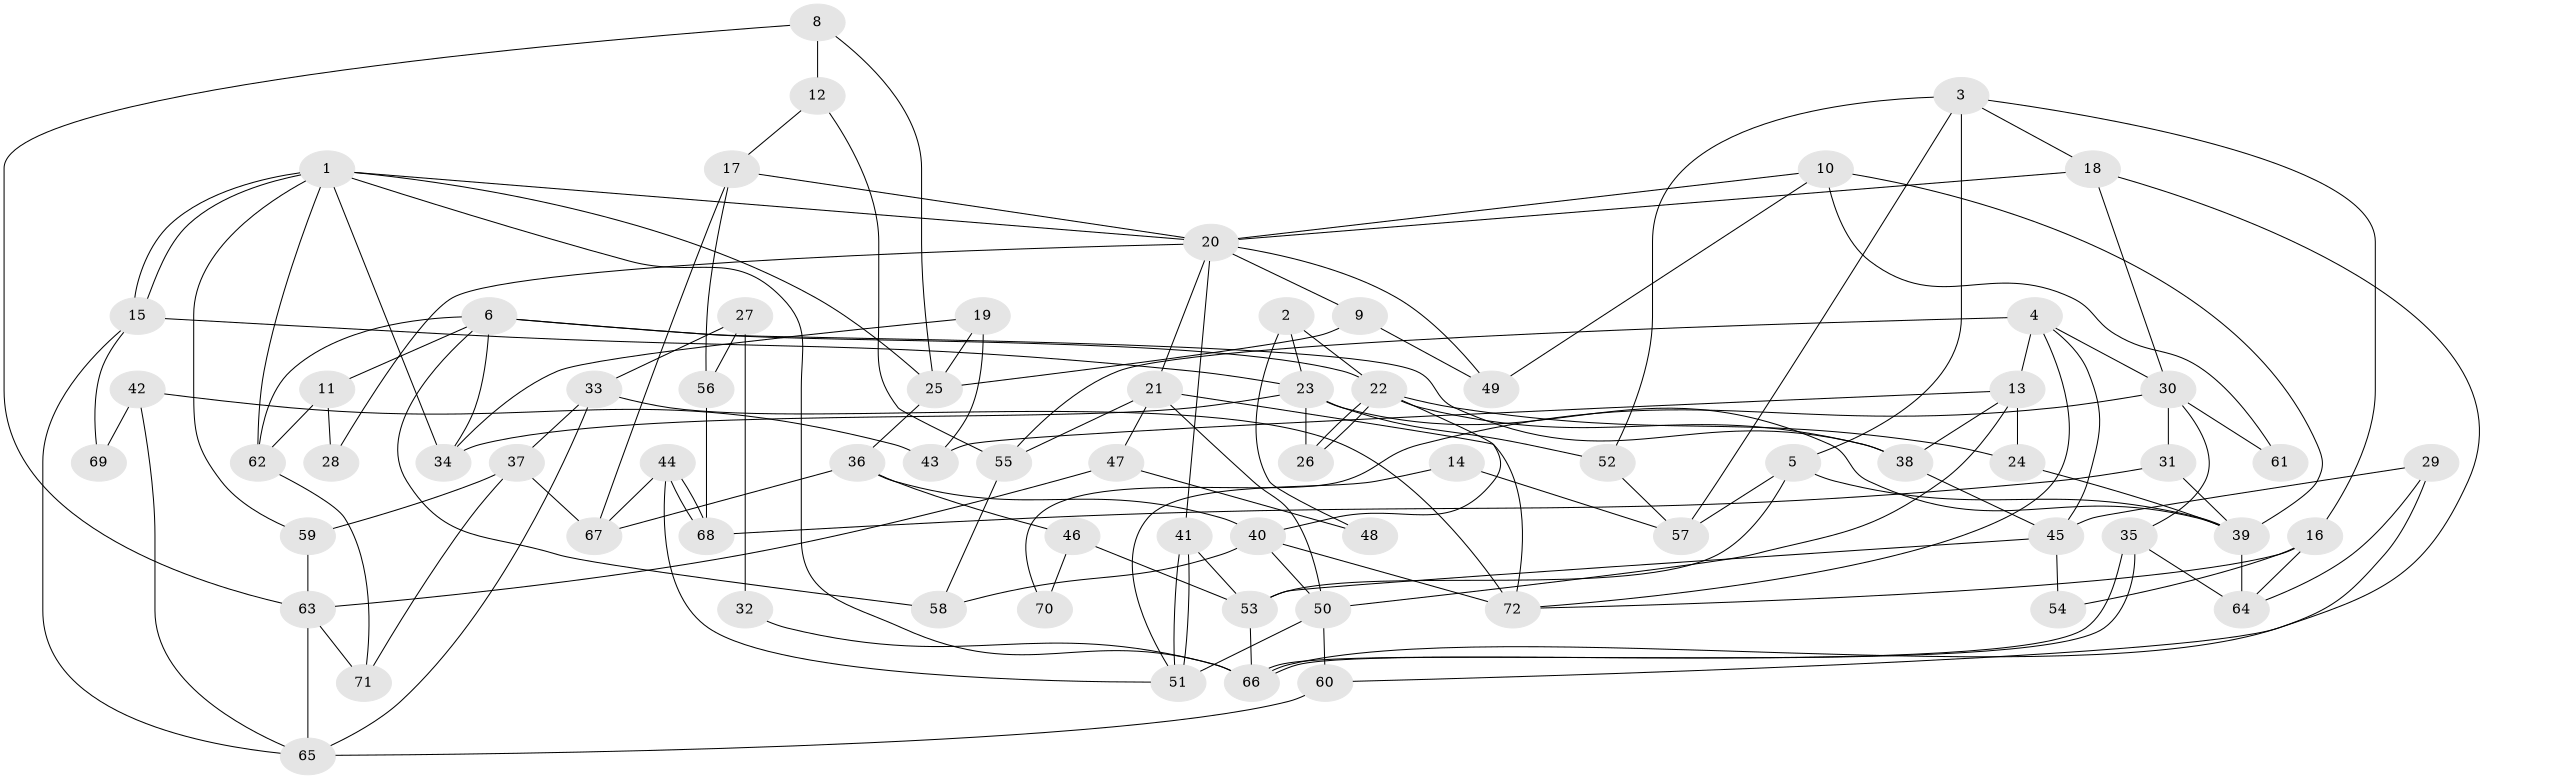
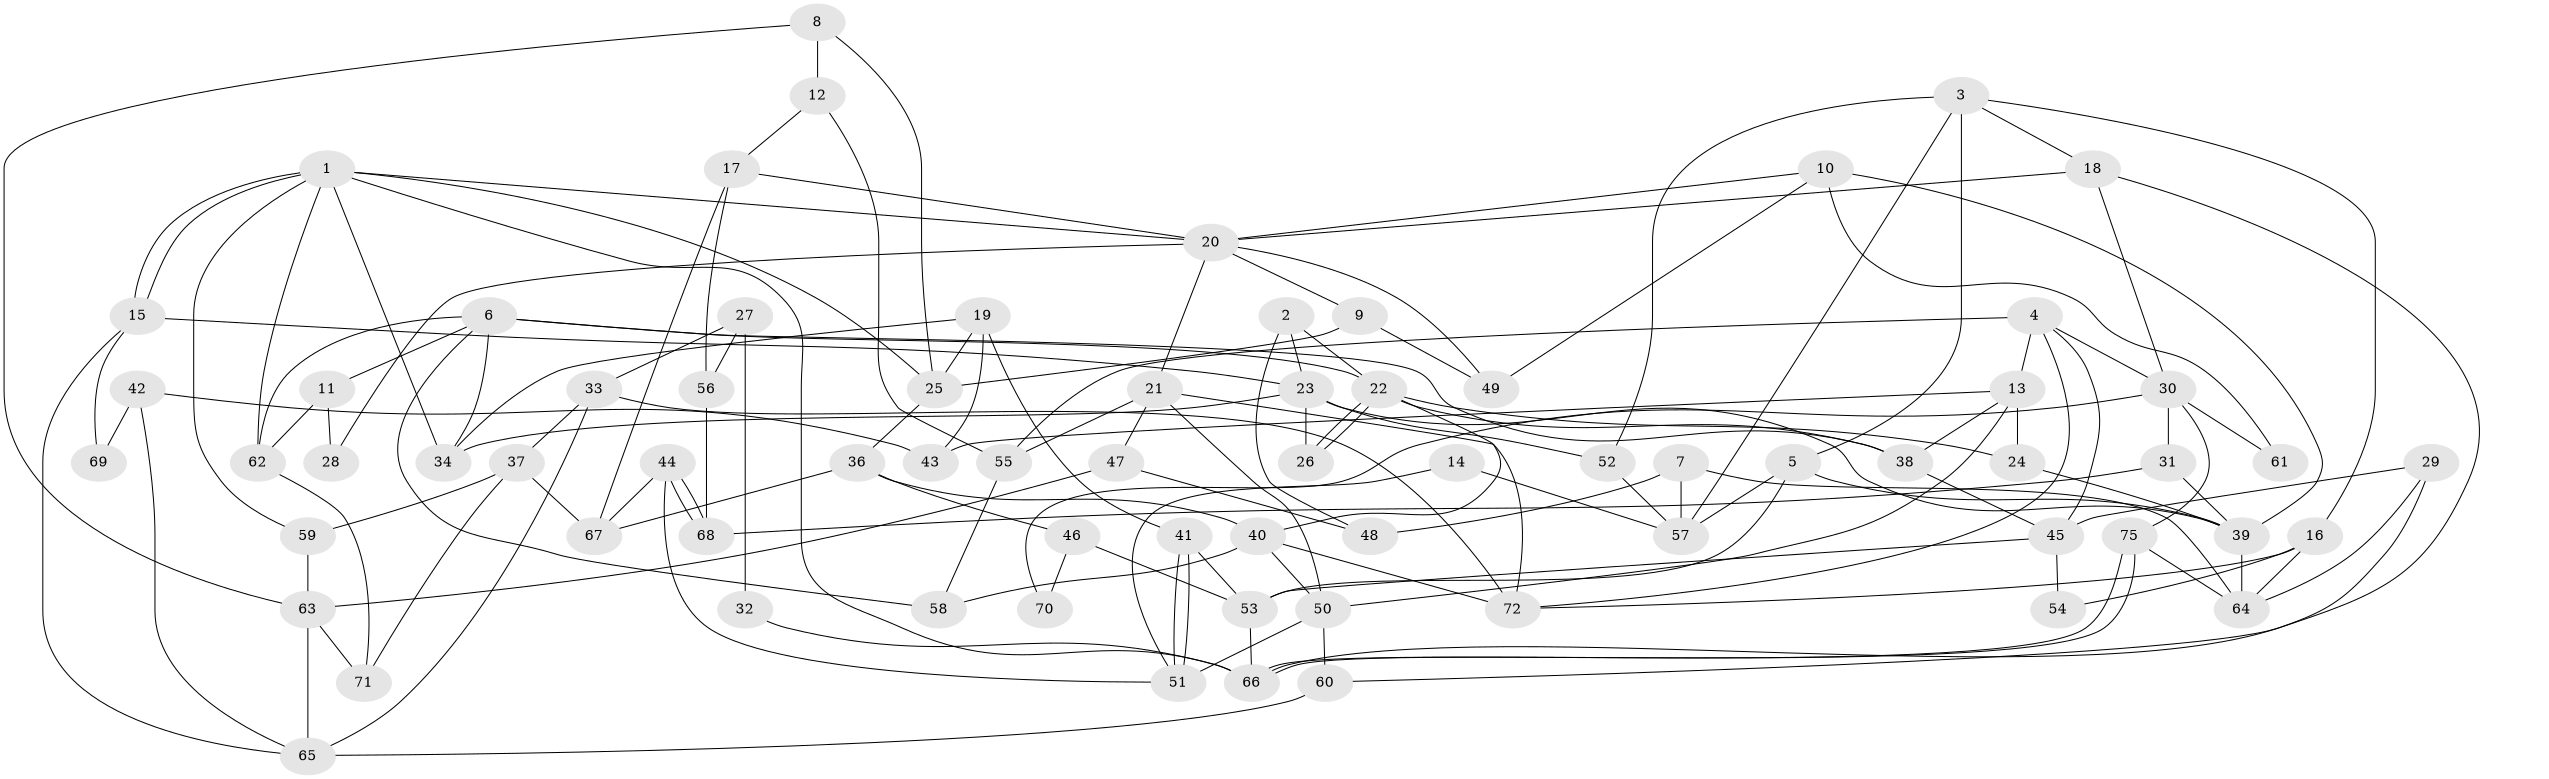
(1198, 389) -> (1053, 451)
none -> (1681, 463)
(2130, 536) -> (2130, 536)
